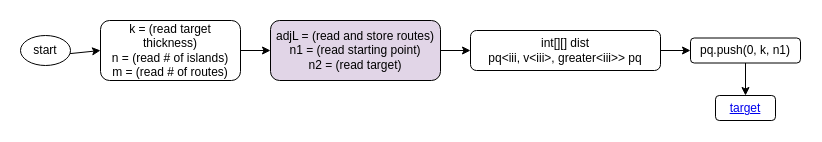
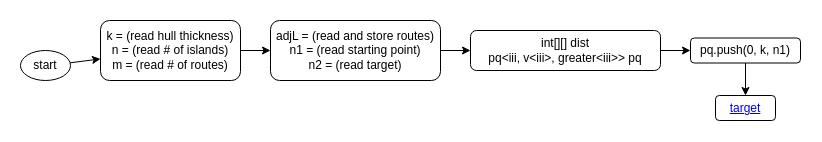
(46, 51) -> (46, 66)
(171, 51) -> (171, 51)
(356, 51) -> (356, 51)
